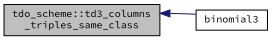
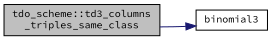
(183, 14) -> (173, 27)
